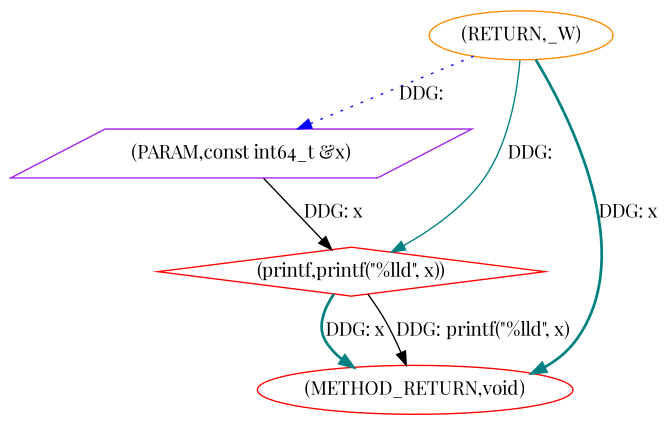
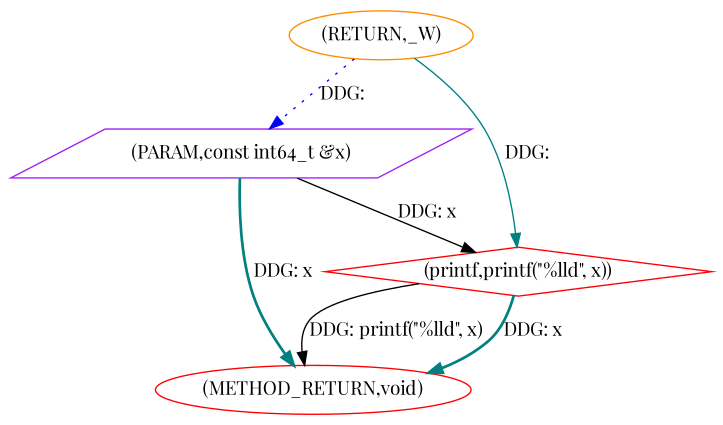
(598, 217) -> (247, 271)
